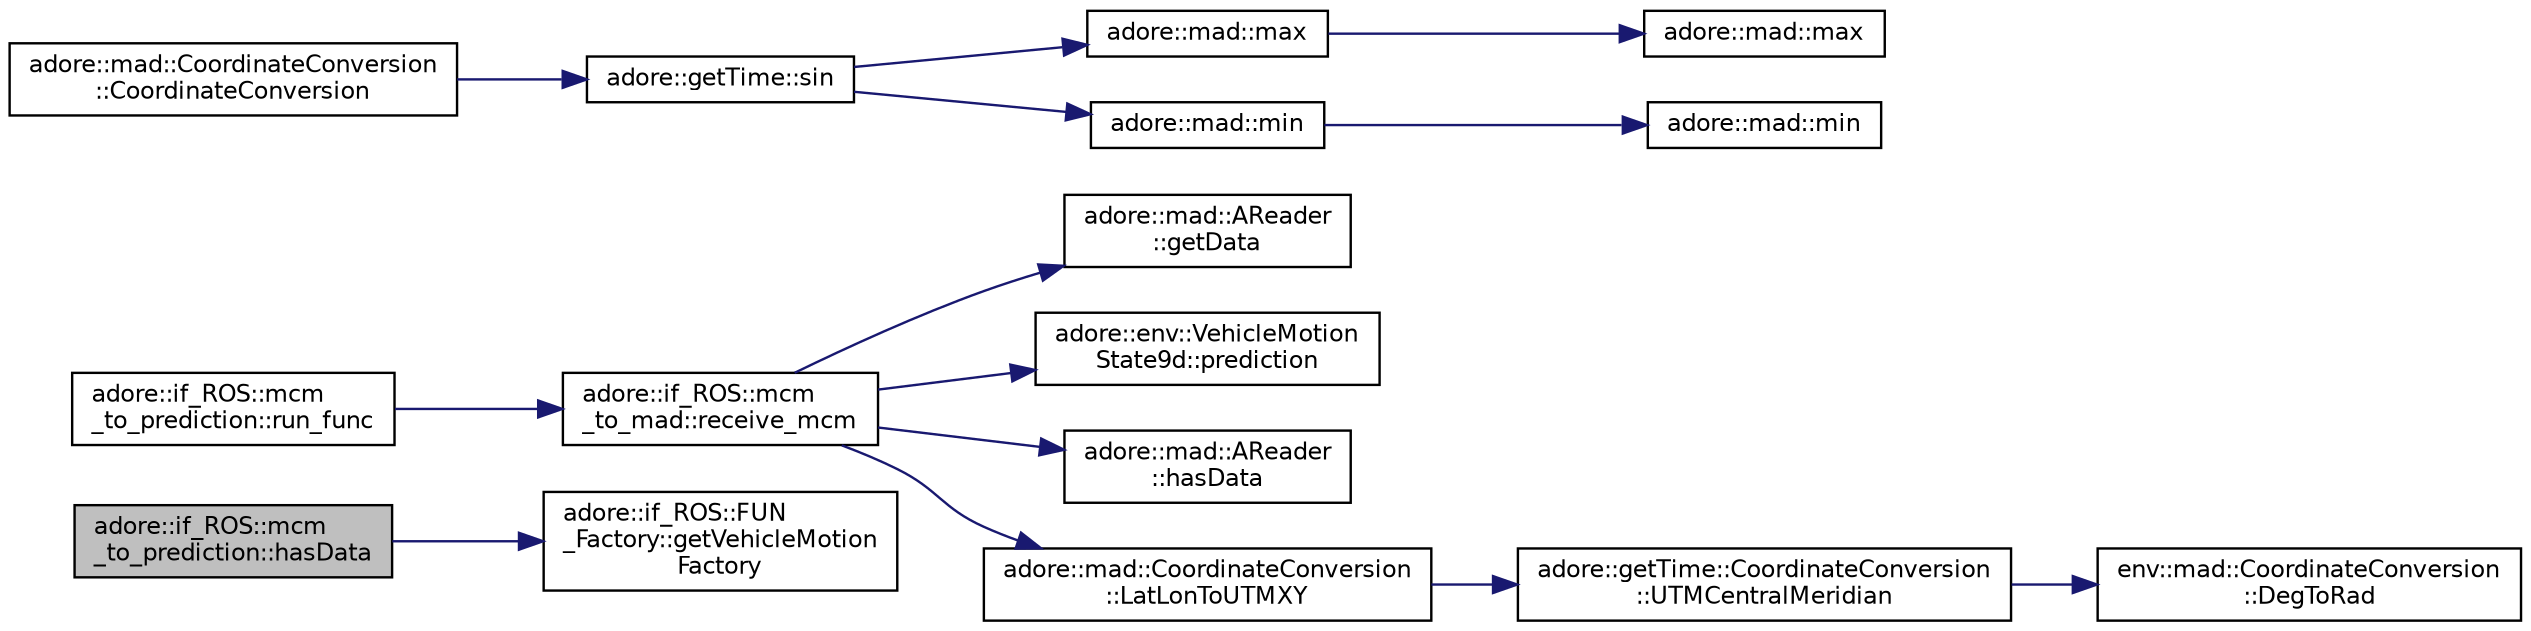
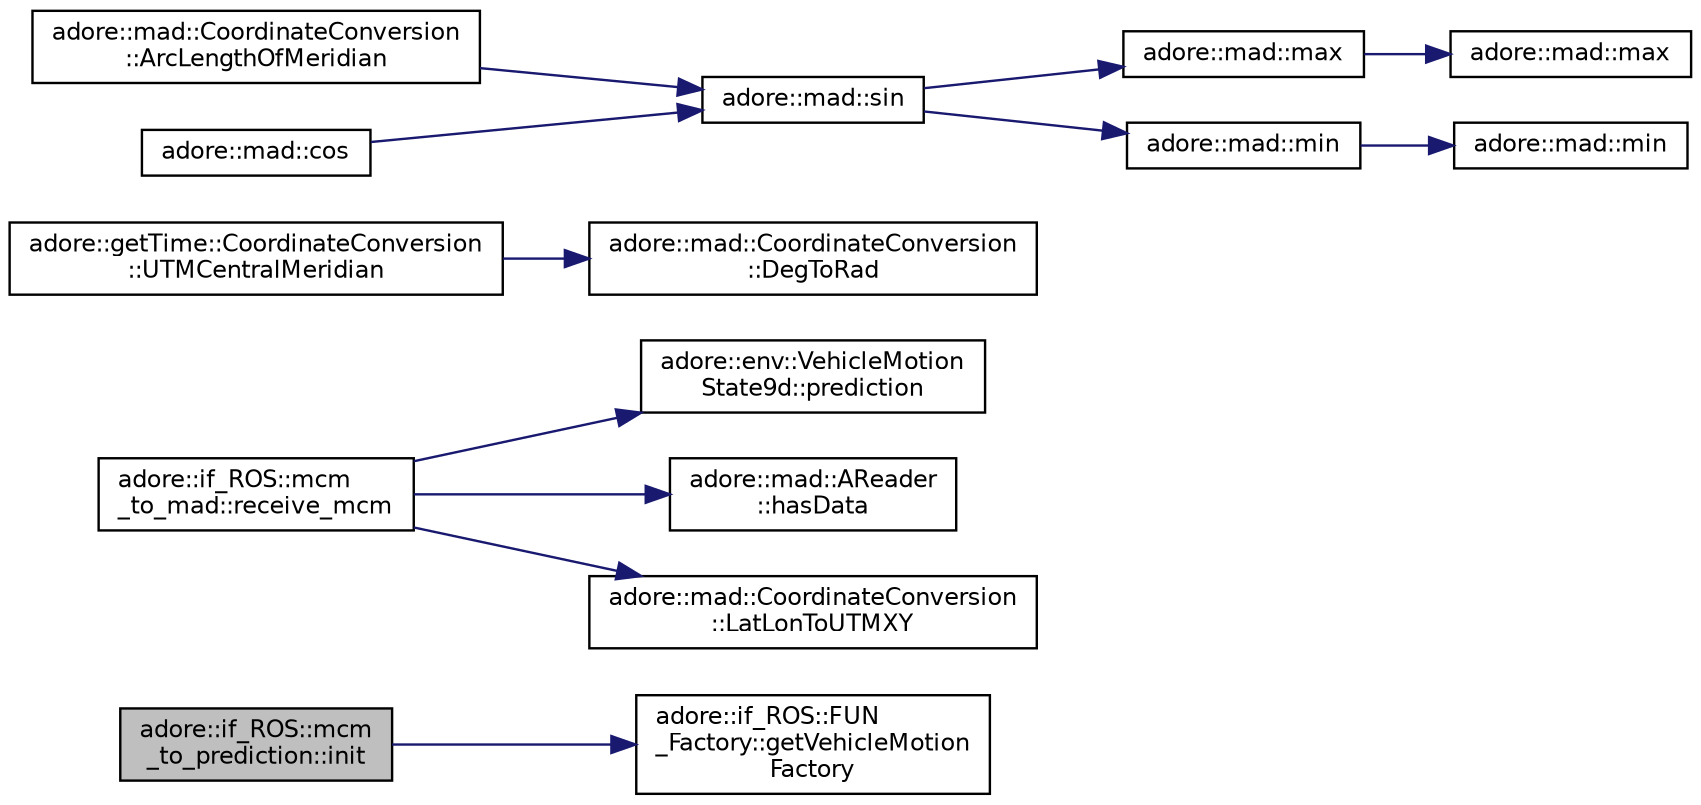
(233, 79) -> (256, 47)
(720, 79) -> (813, 100)
none -> (256, 153)
(1208, 231) -> none
(233, 409) -> none
(233, 541) -> (256, 745)
(1462, 585) -> none
(2309, 585) -> (813, 259)
